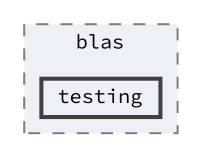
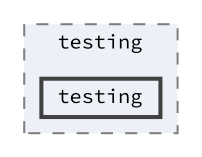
(101, 43) -> (101, 43)
